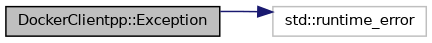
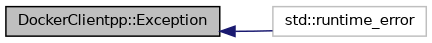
(239, 11) -> (254, 31)
